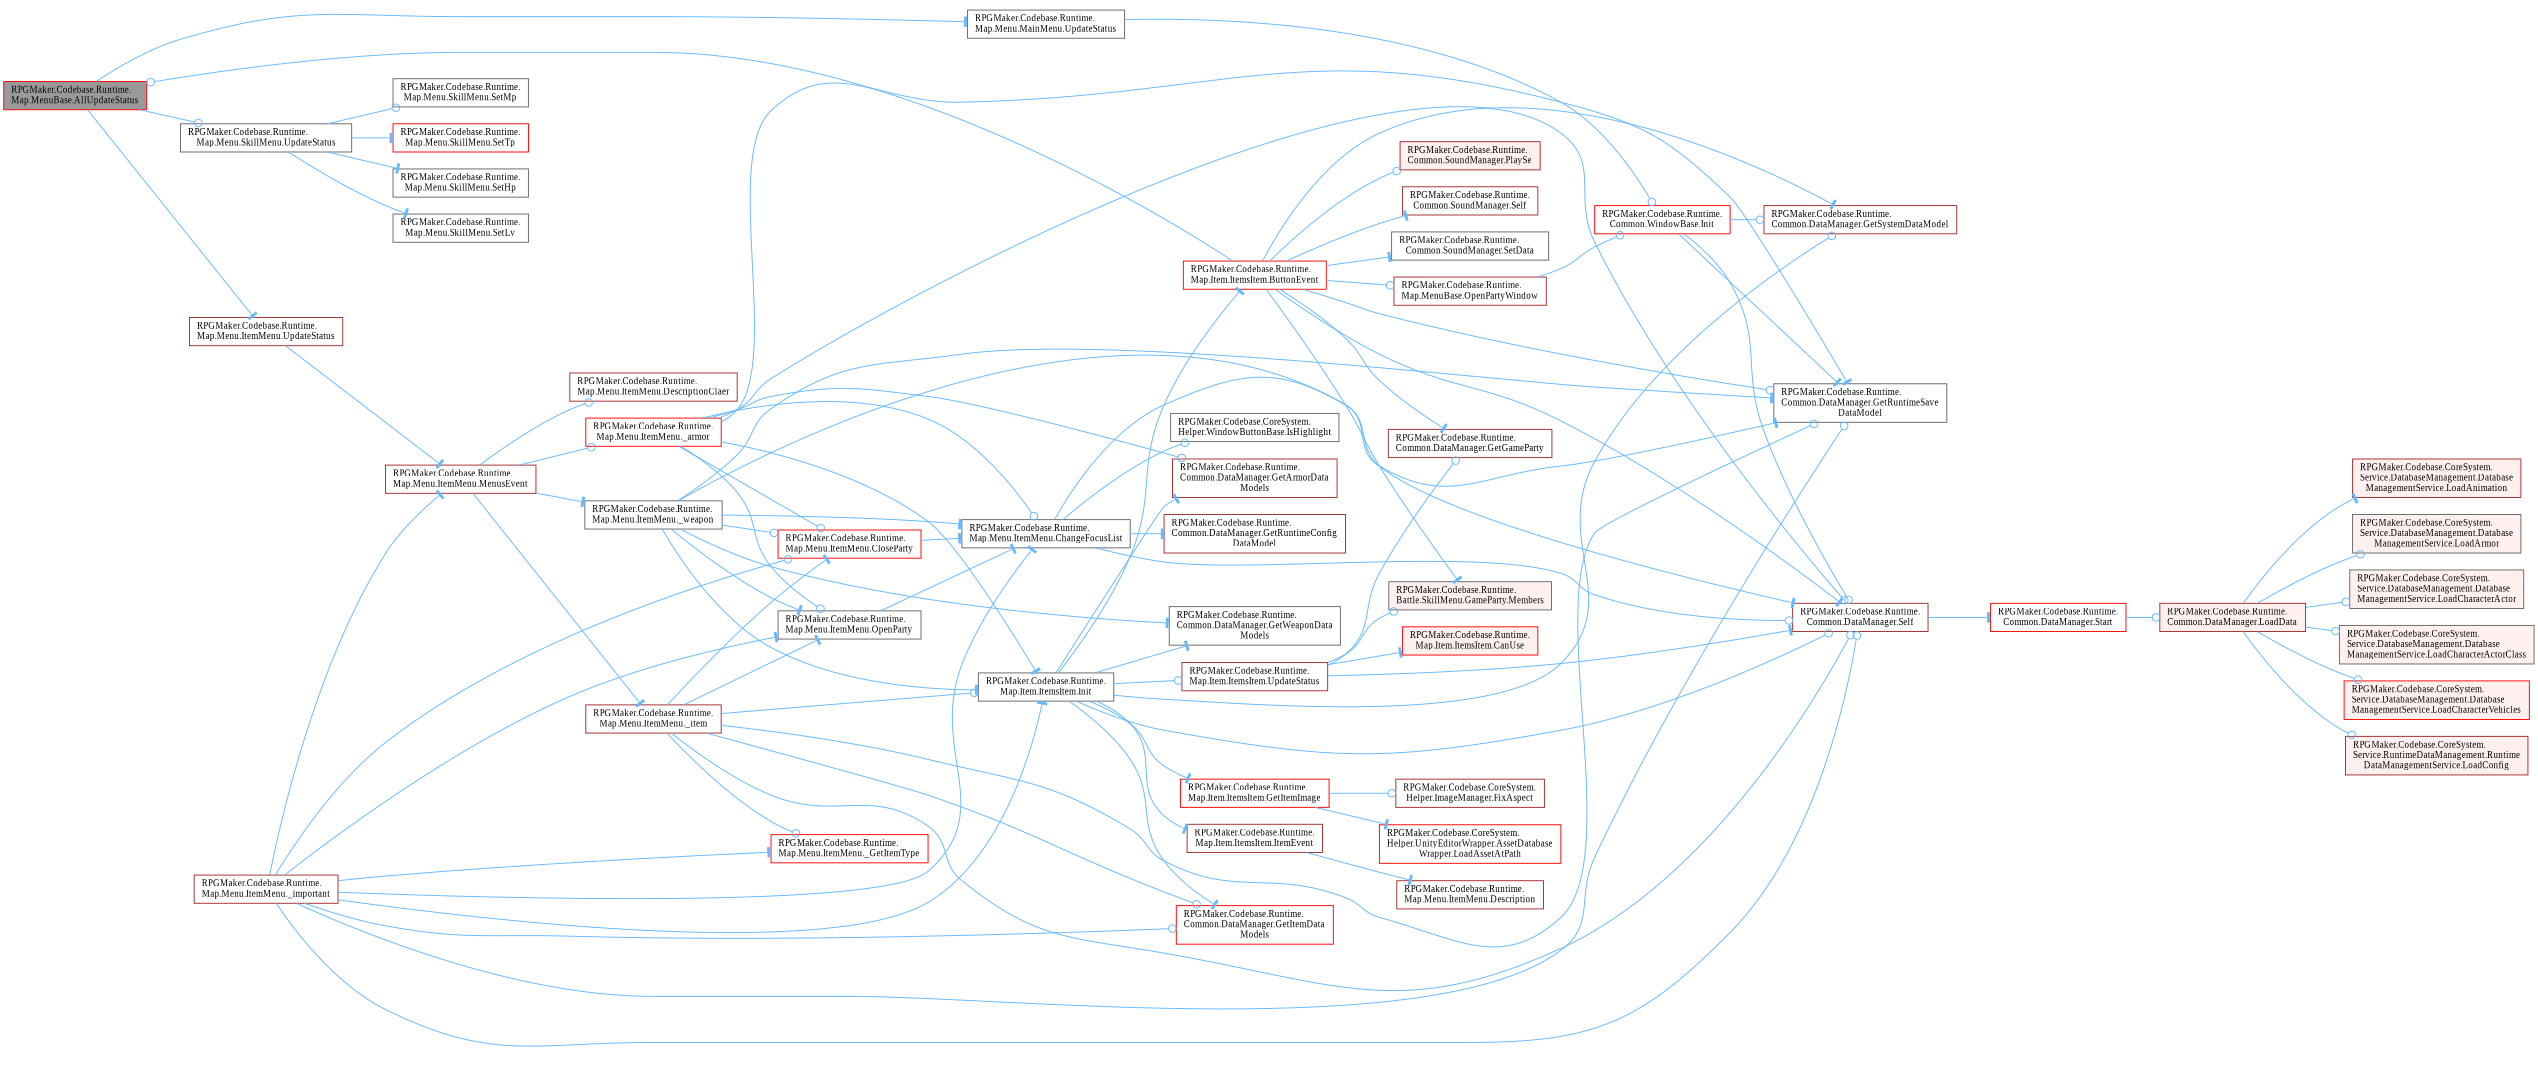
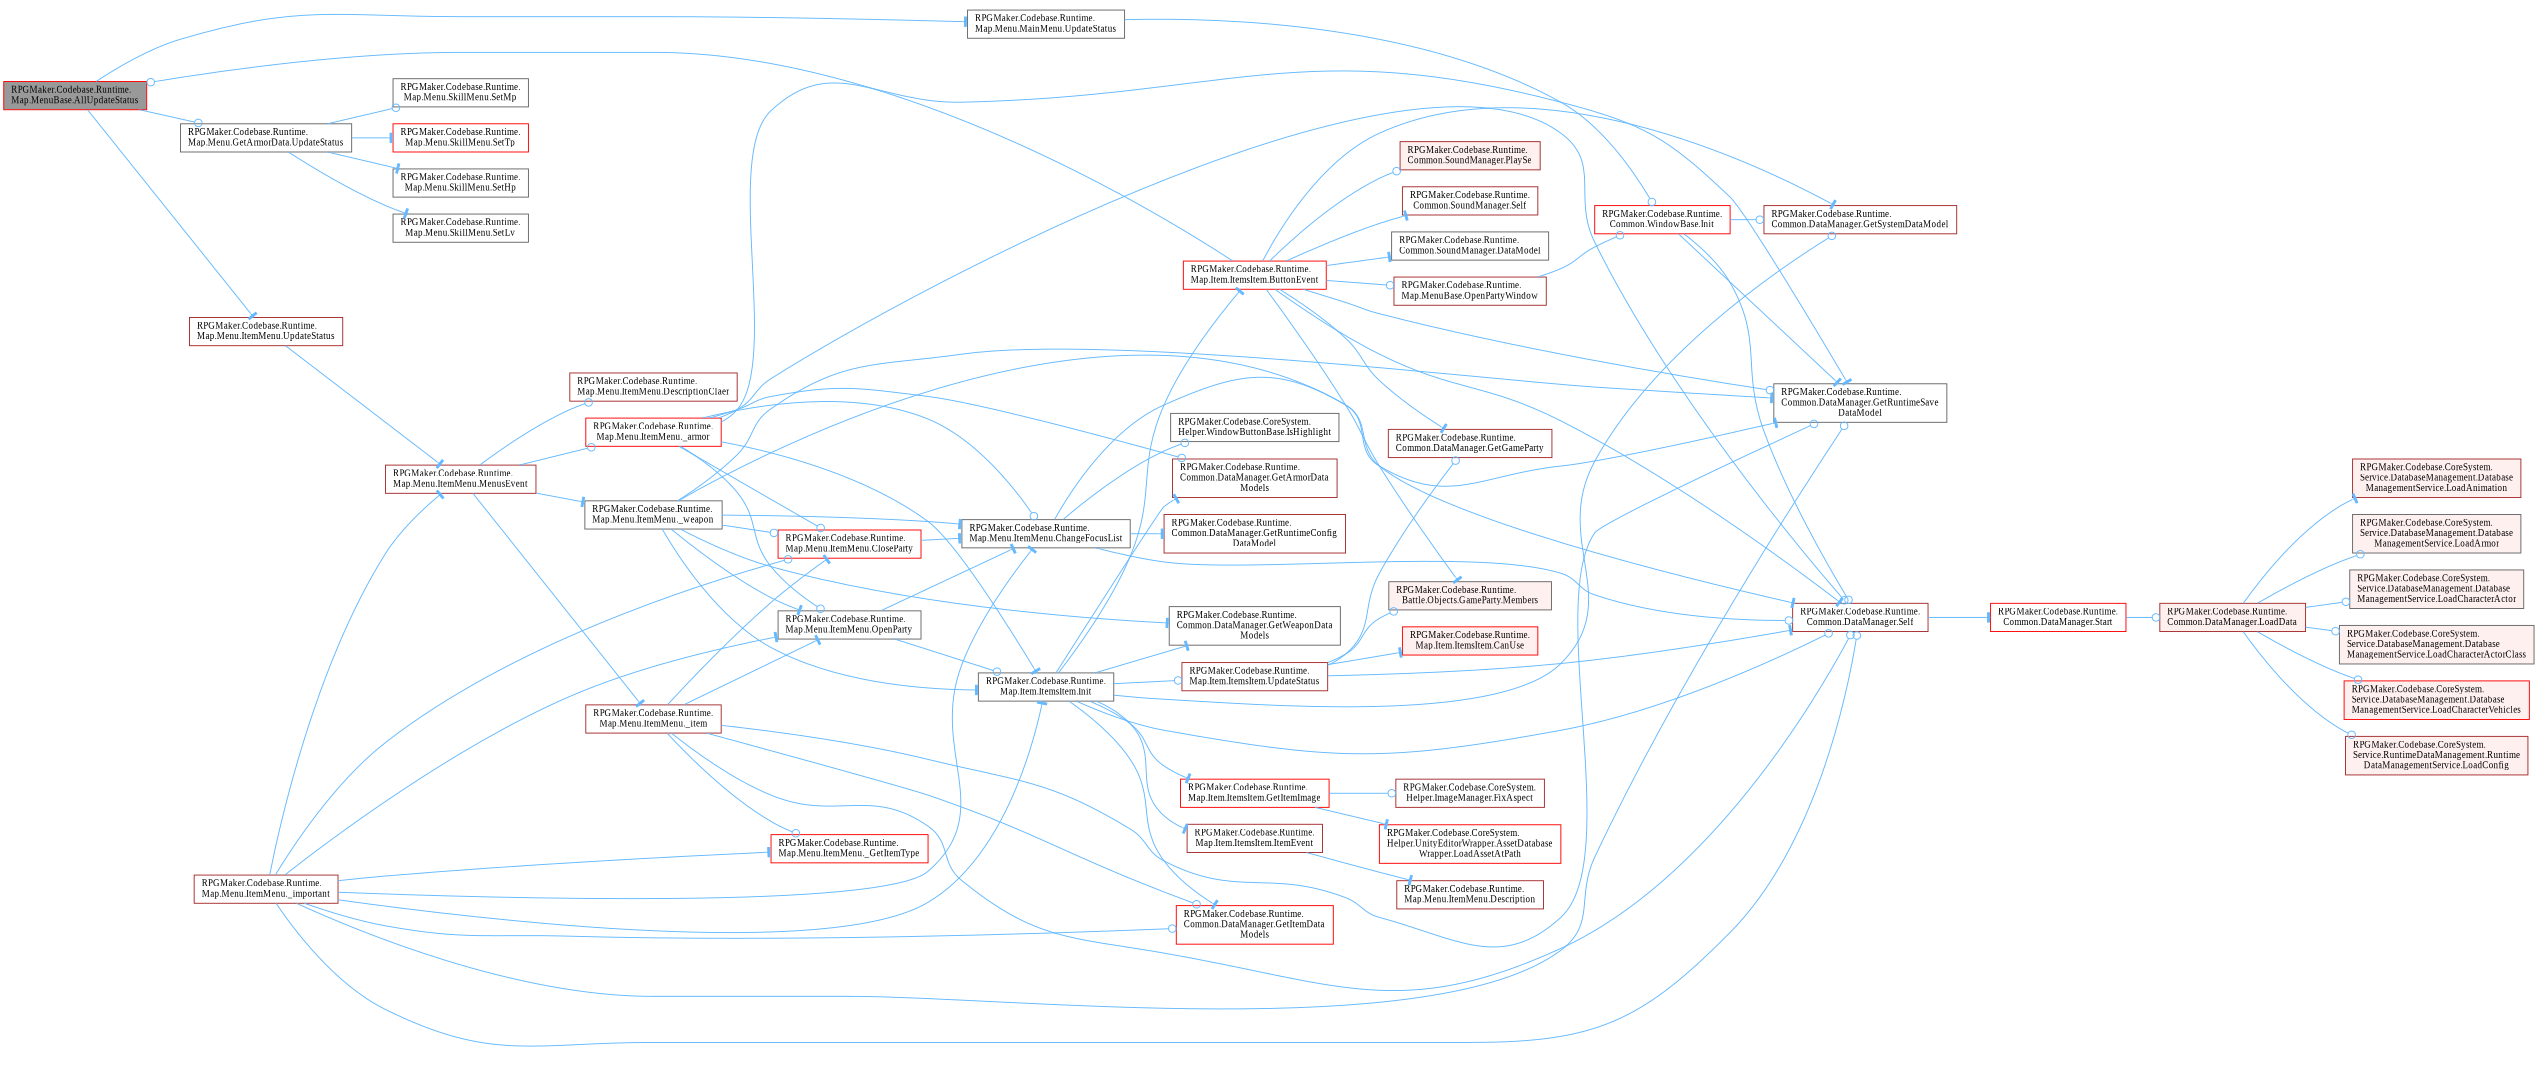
(266, 138) -> (266, 138)
(1470, 246) -> (1470, 246)
(1470, 596) -> (1470, 596)
(846, 703) -> (944, 655)
